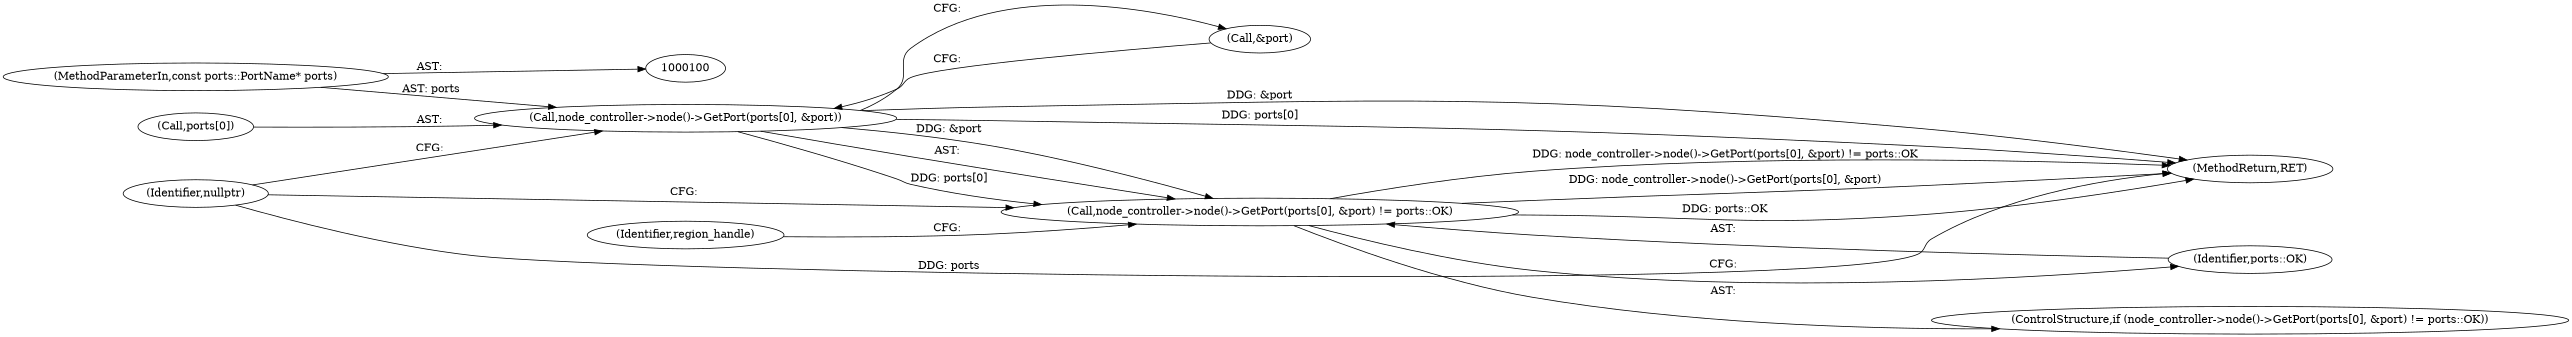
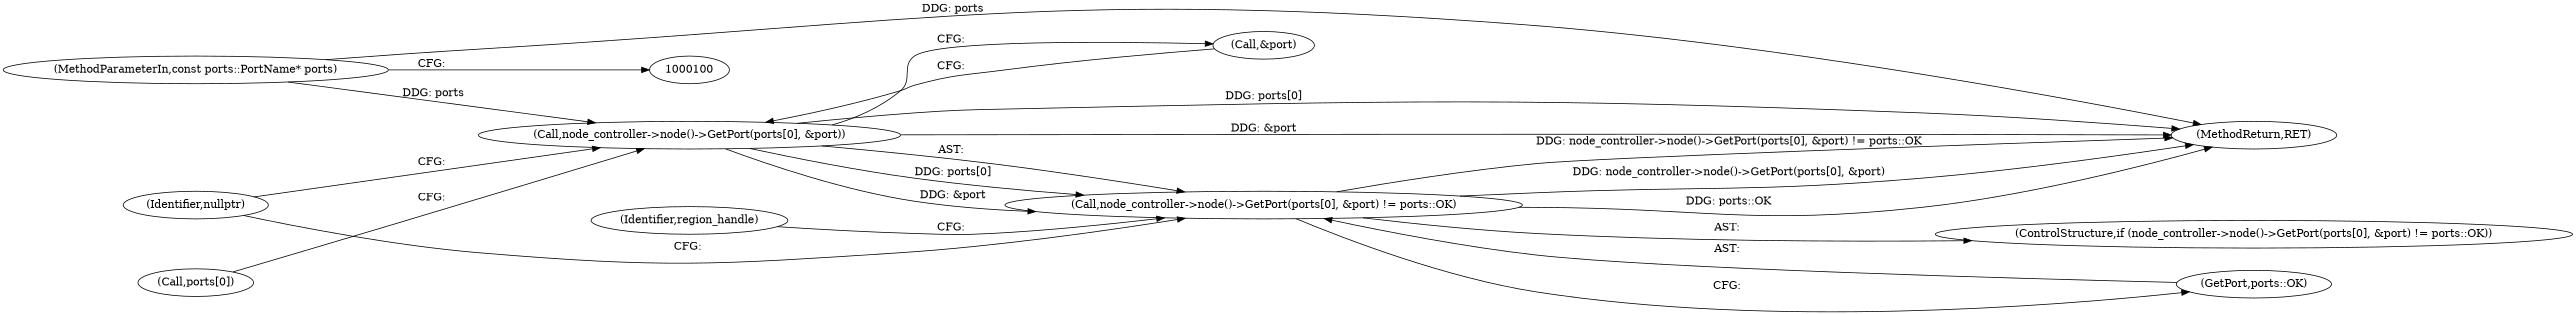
(431, 67) -> (433, 64)
(431, 89) -> (433, 93)
(431, 120) -> (433, 198)
(2250, 260) -> (2254, 284)
(1206, 276) -> (1263, 11)
